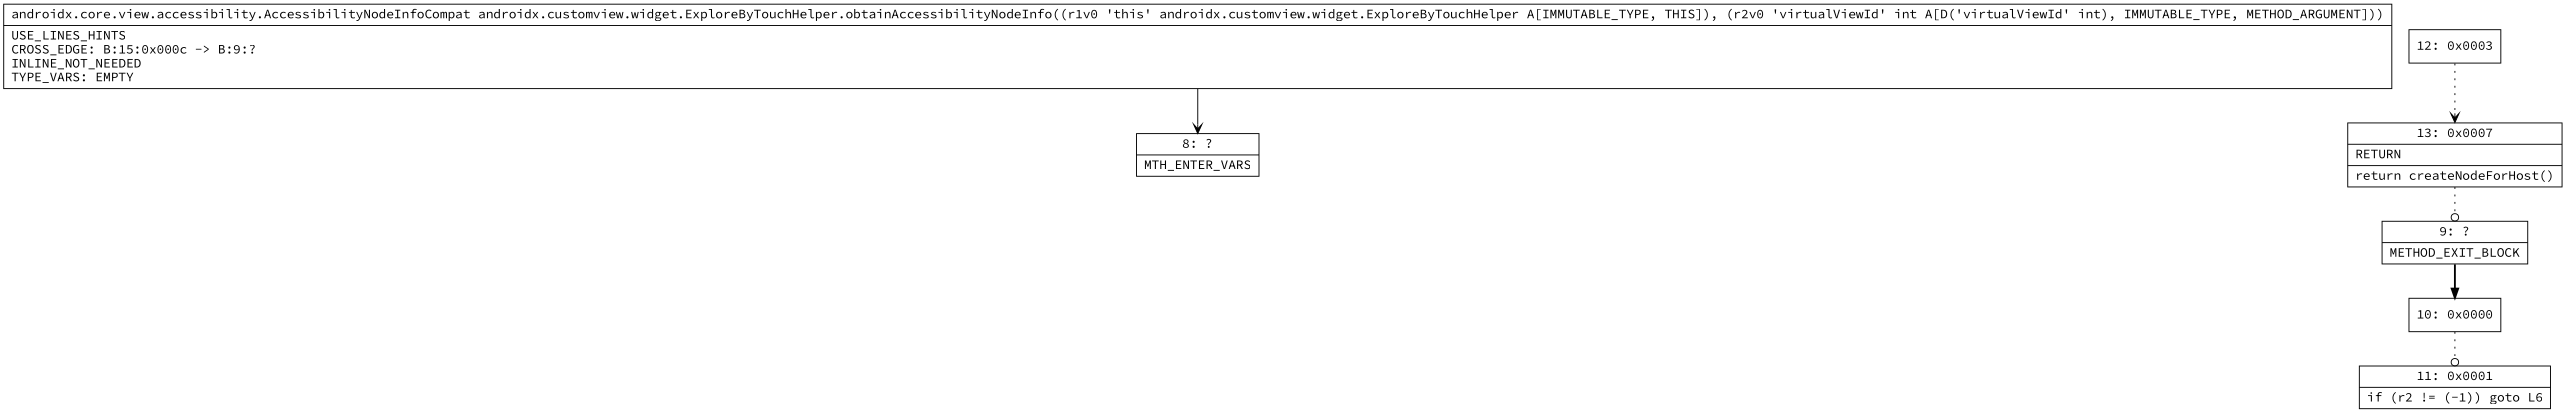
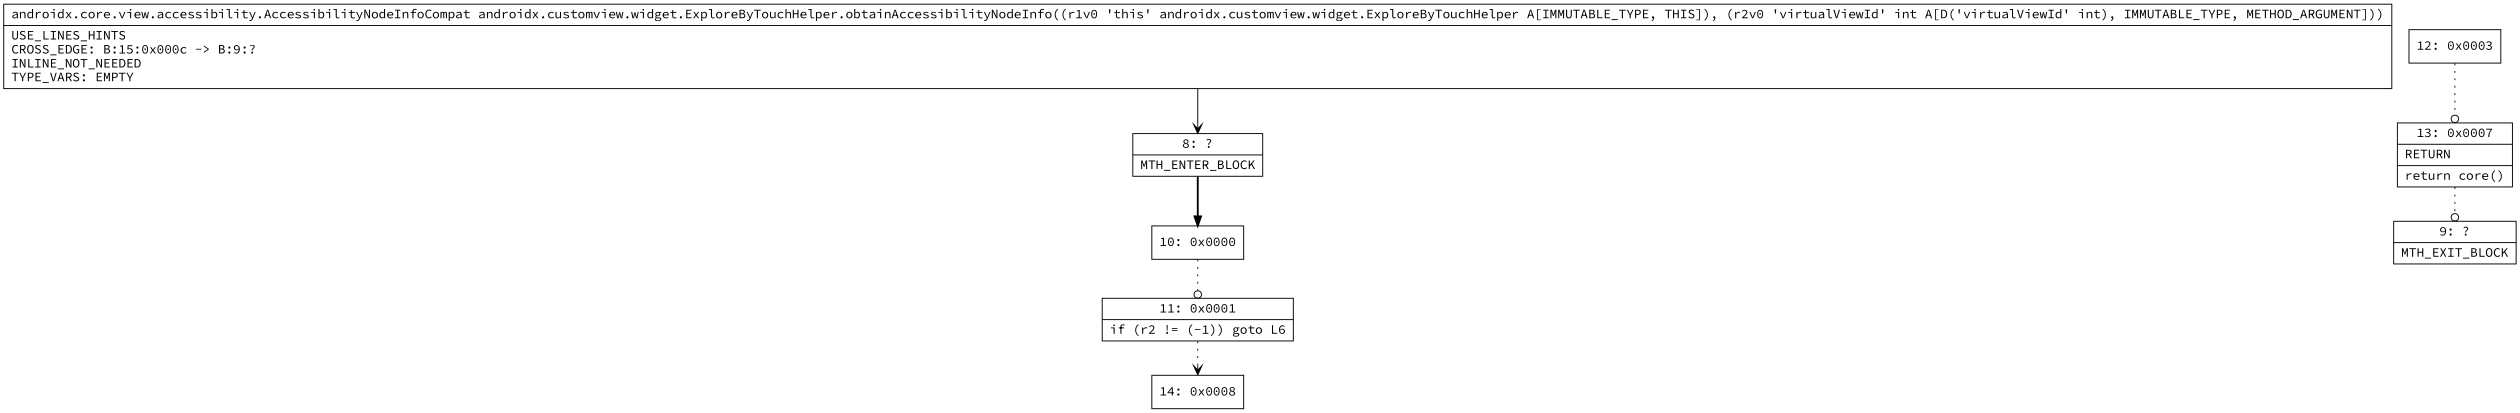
(2455, 88) -> (2455, 89)
(1198, 165) -> (1198, 165)
(2455, 176) -> (2455, 176)
(2455, 253) -> (2455, 253)
(2455, 276) -> (1198, 196)
none -> (1198, 392)
